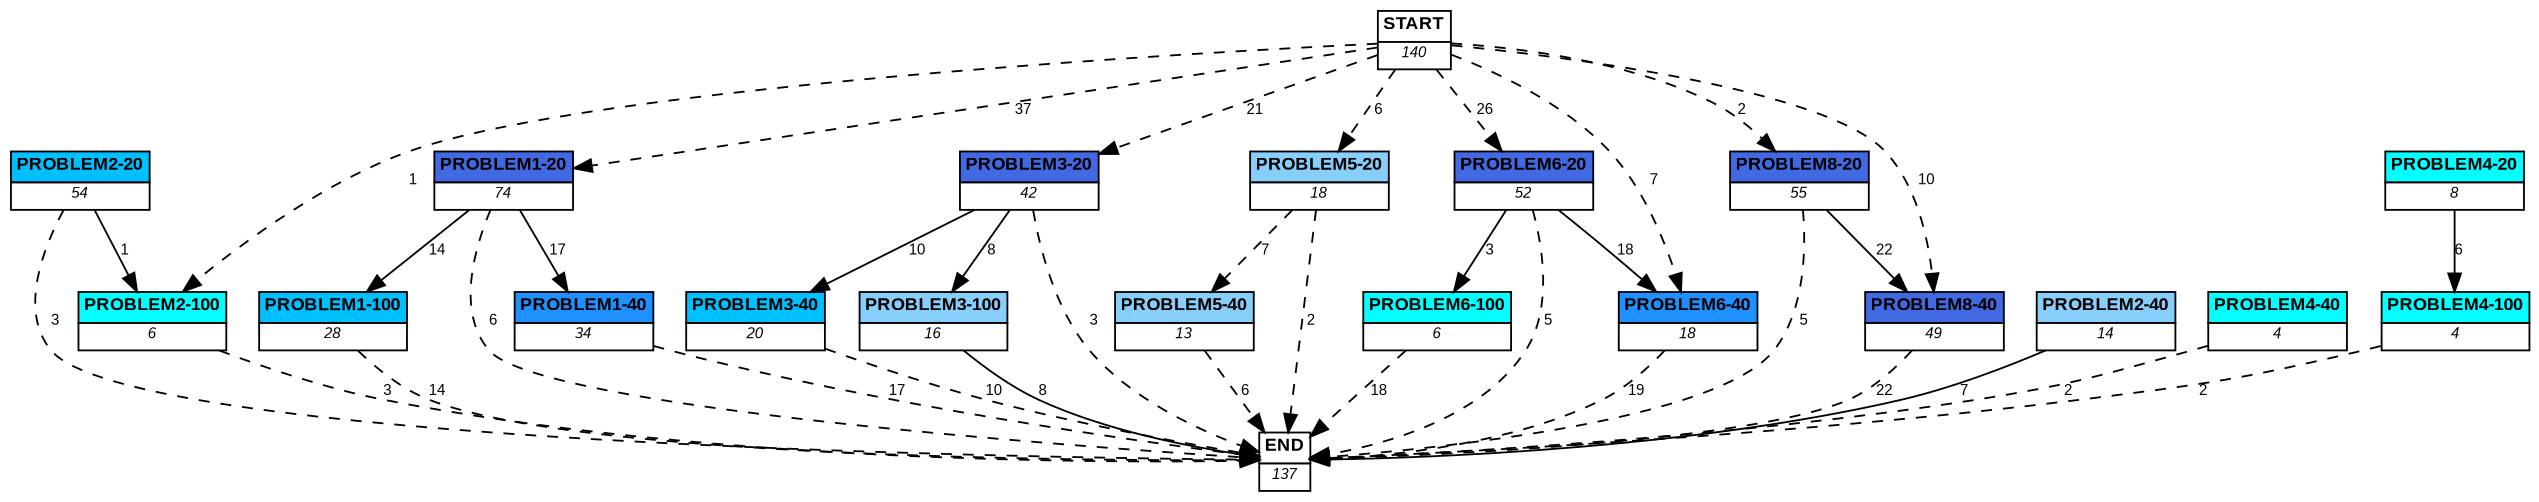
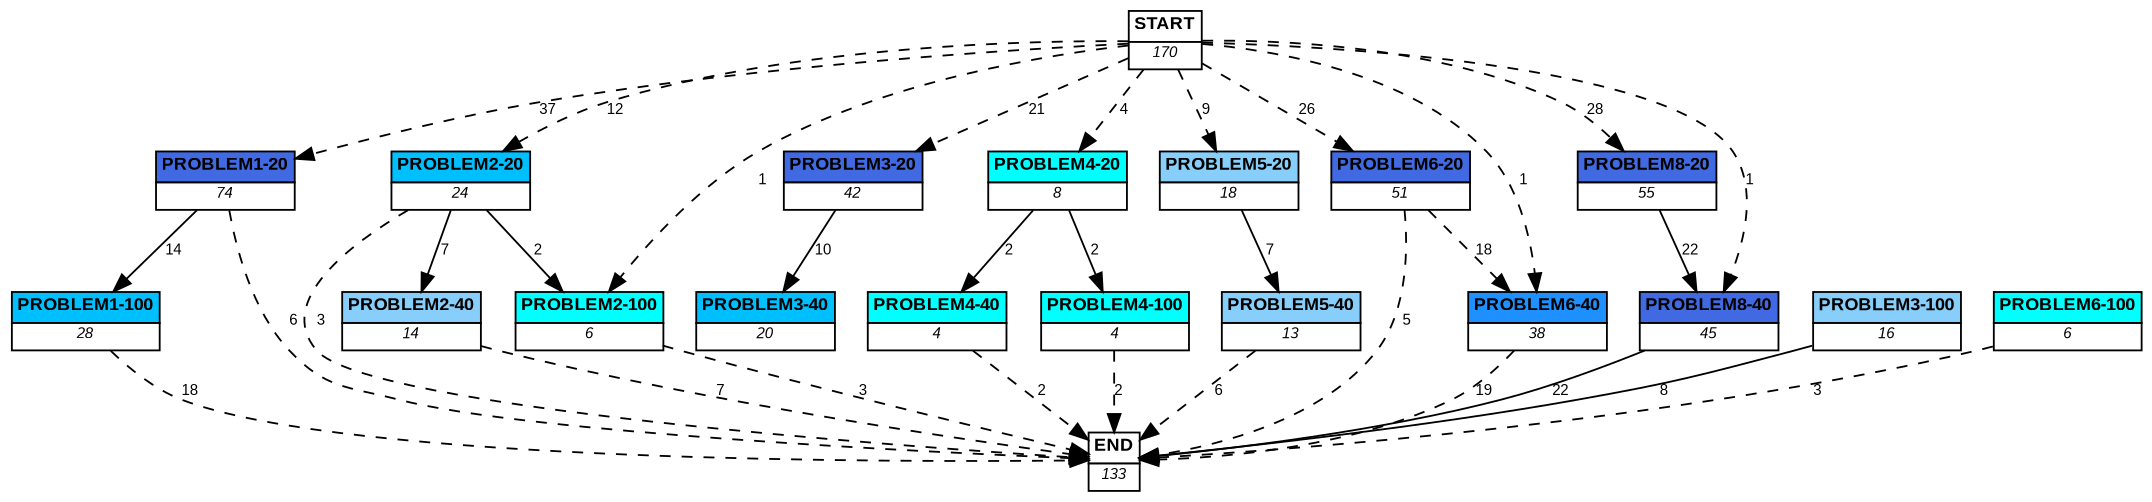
(1414, 53) -> (1165, 53)
none -> (818, 59)
none -> (1117, 103)
(1379, 110) -> (1206, 110)
(1742, 110) -> (1596, 110)
(1654, 181) -> (1524, 181)
(1927, 181) -> (1750, 181)
(80, 193) -> (461, 193)
(1524, 193) -> (1401, 193)
none -> (439, 242)
(986, 243) -> none
(1485, 243) -> none
none -> (1004, 244)
(1258, 244) -> (1256, 243)
(1601, 244) -> (1463, 244)
(125, 251) -> (538, 251)
(2459, 251) -> (1095, 251)
(1303, 312) -> none
(584, 321) -> none
(1688, 334) -> (1538, 334)
(1935, 334) -> (1709, 334)
(1099, 361) -> none
(438, 391) -> (191, 391)
(1380, 391) -> (1818, 391)
(1030, 411) -> none
(1631, 414) -> none
(1693, 435) -> (774, 408)
(1631, 440) -> (1491, 402)
(1285, 475) -> (1114, 475)
